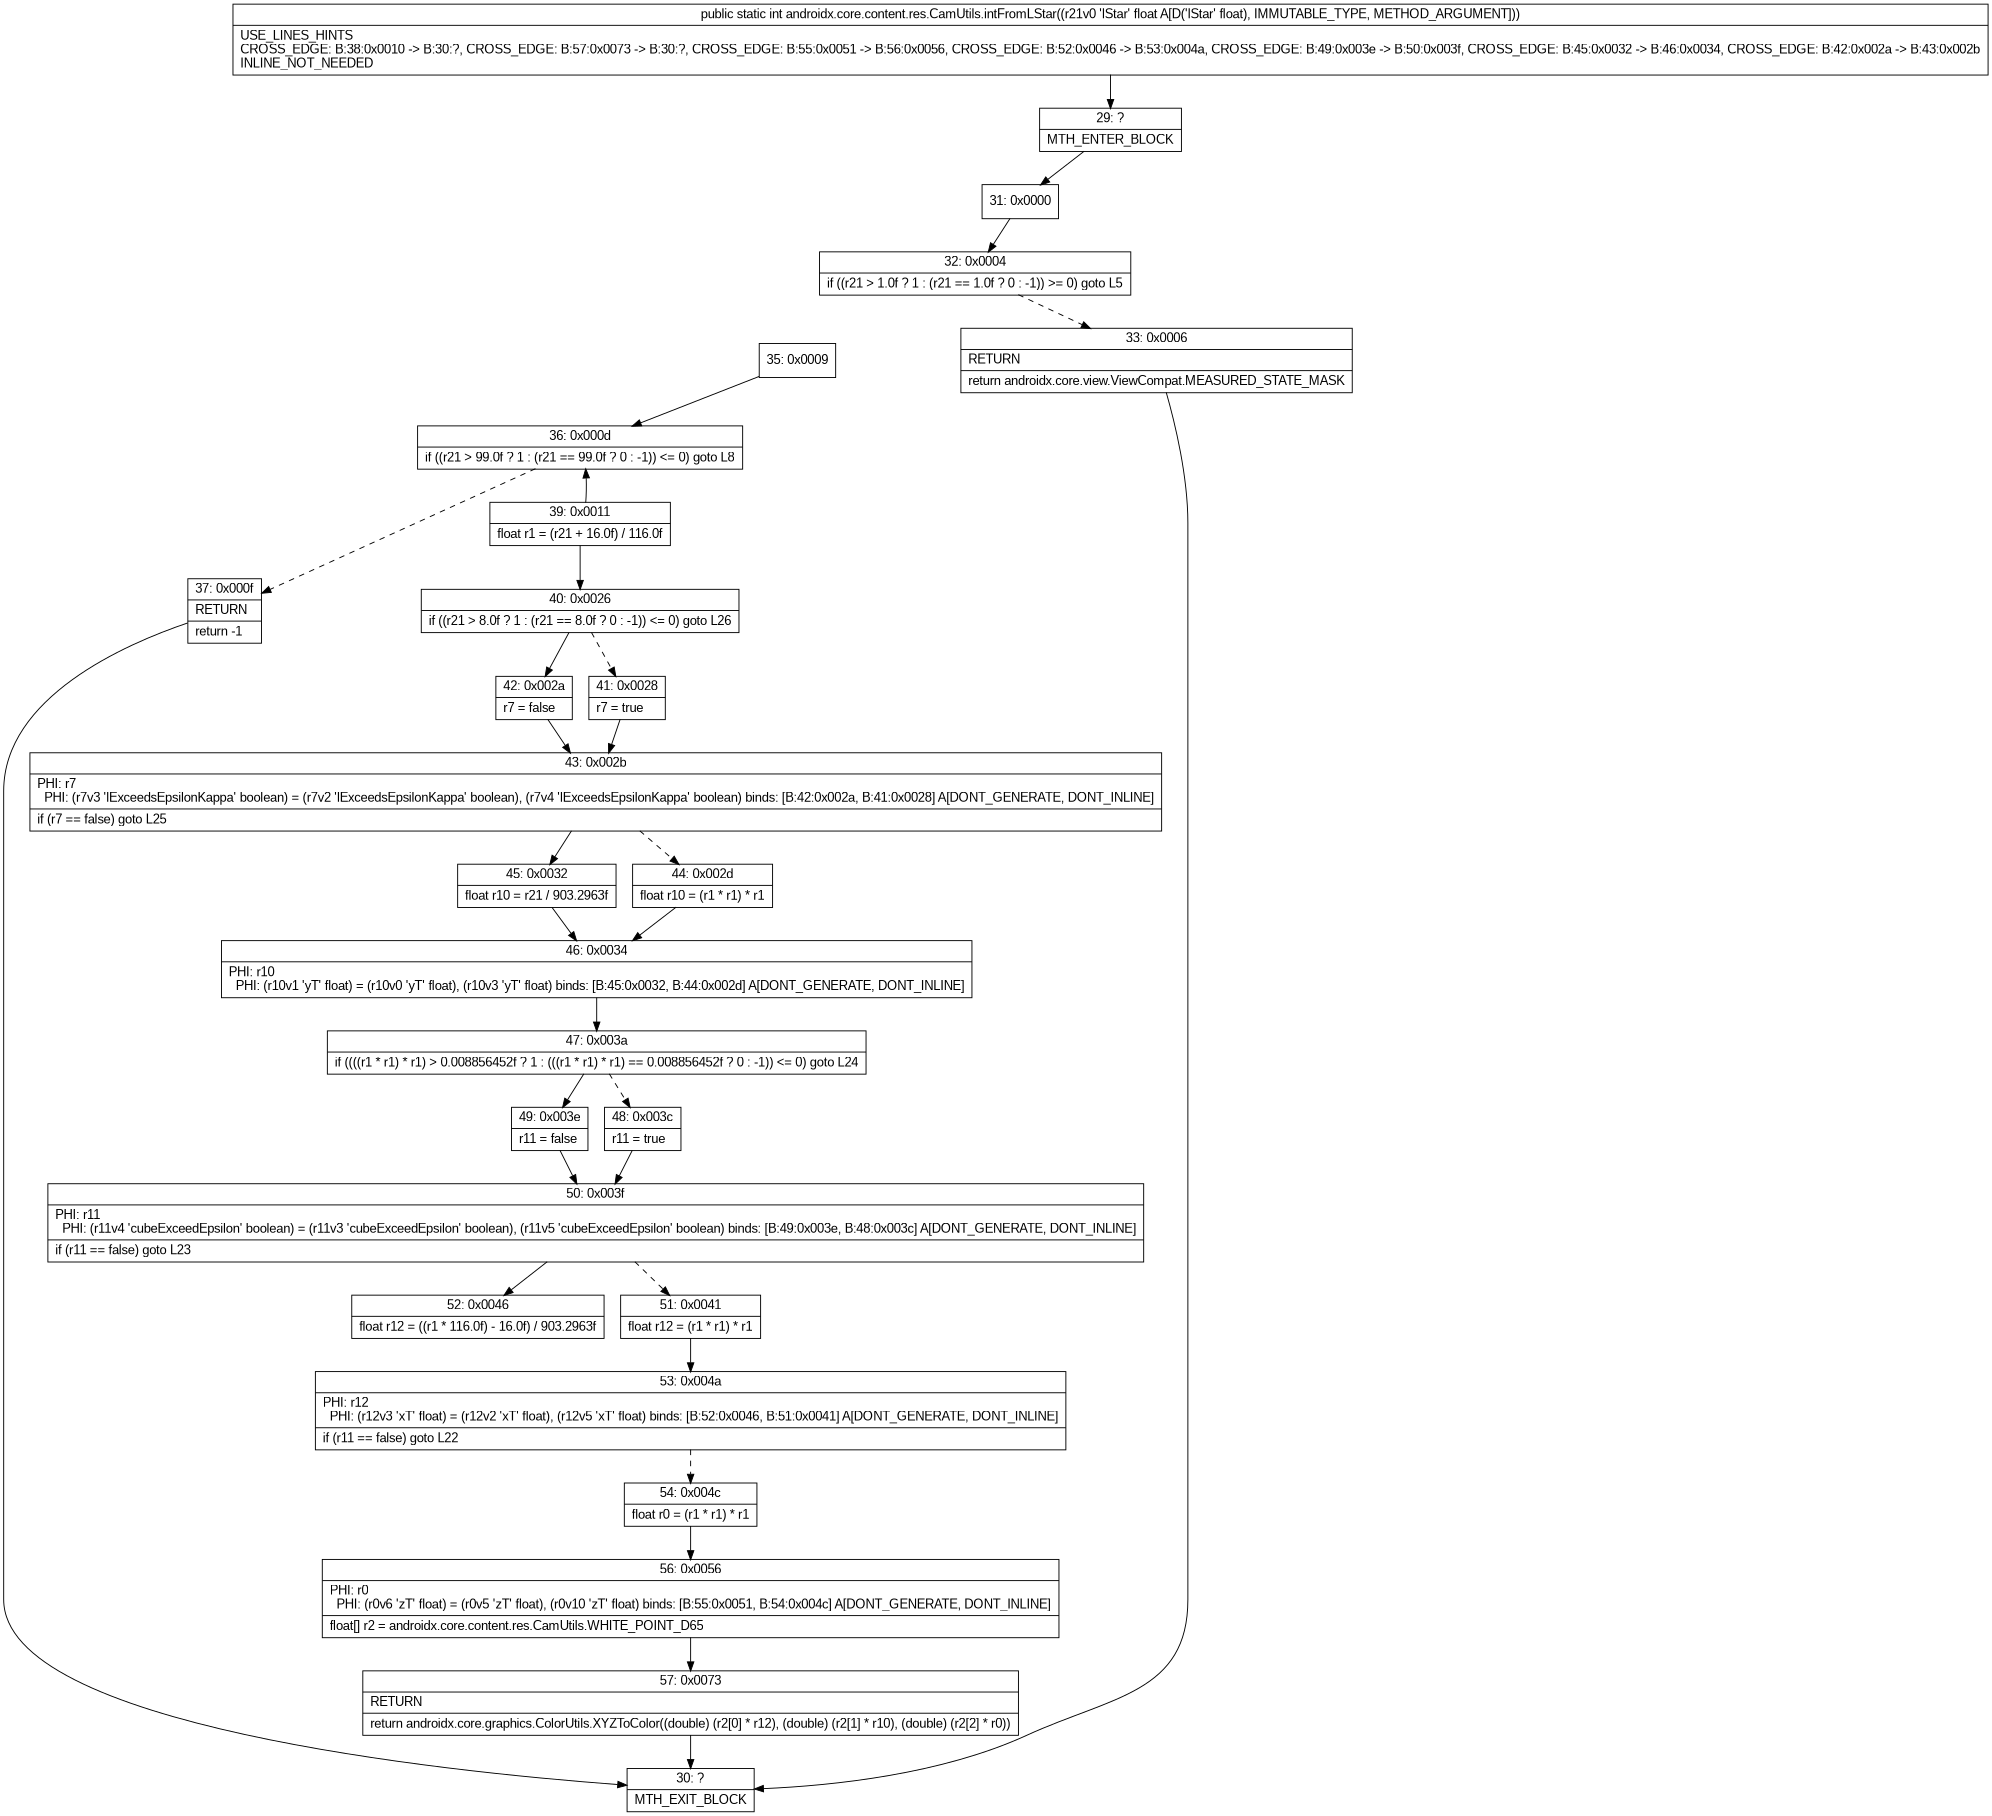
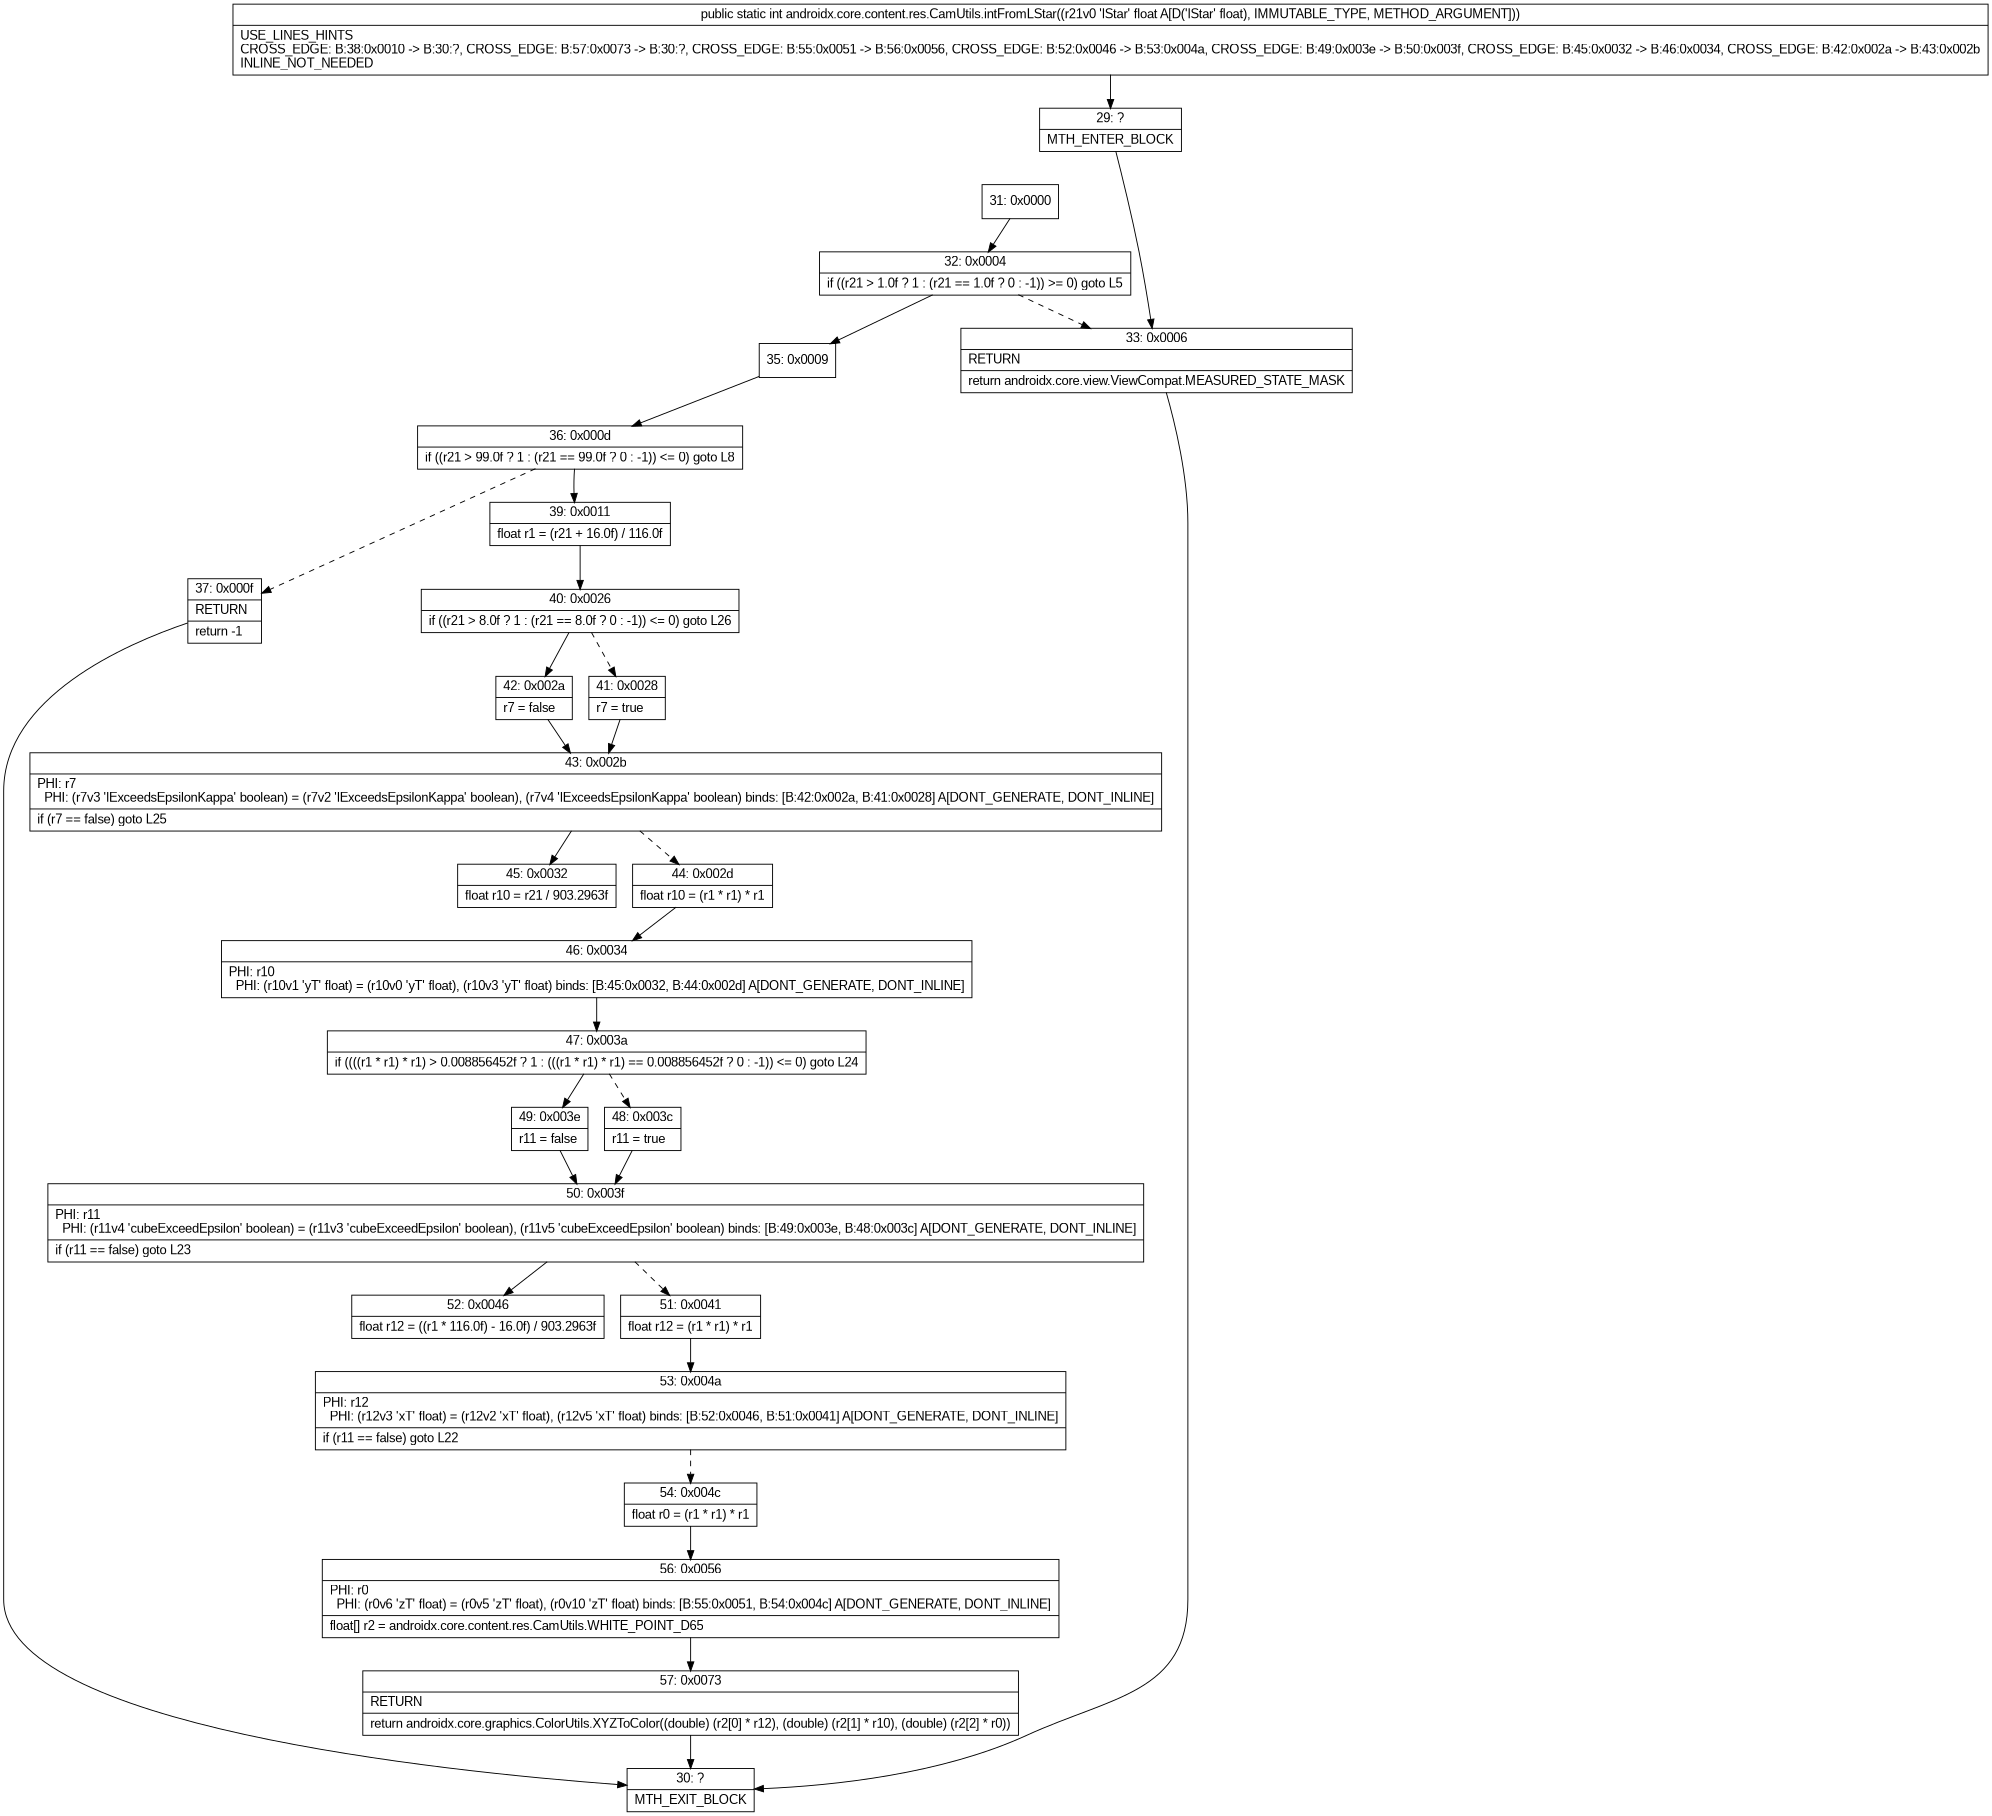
(1066, 165) -> (1136, 235)
none -> (886, 317)
(586, 490) -> (574, 481)
(561, 920) -> none
